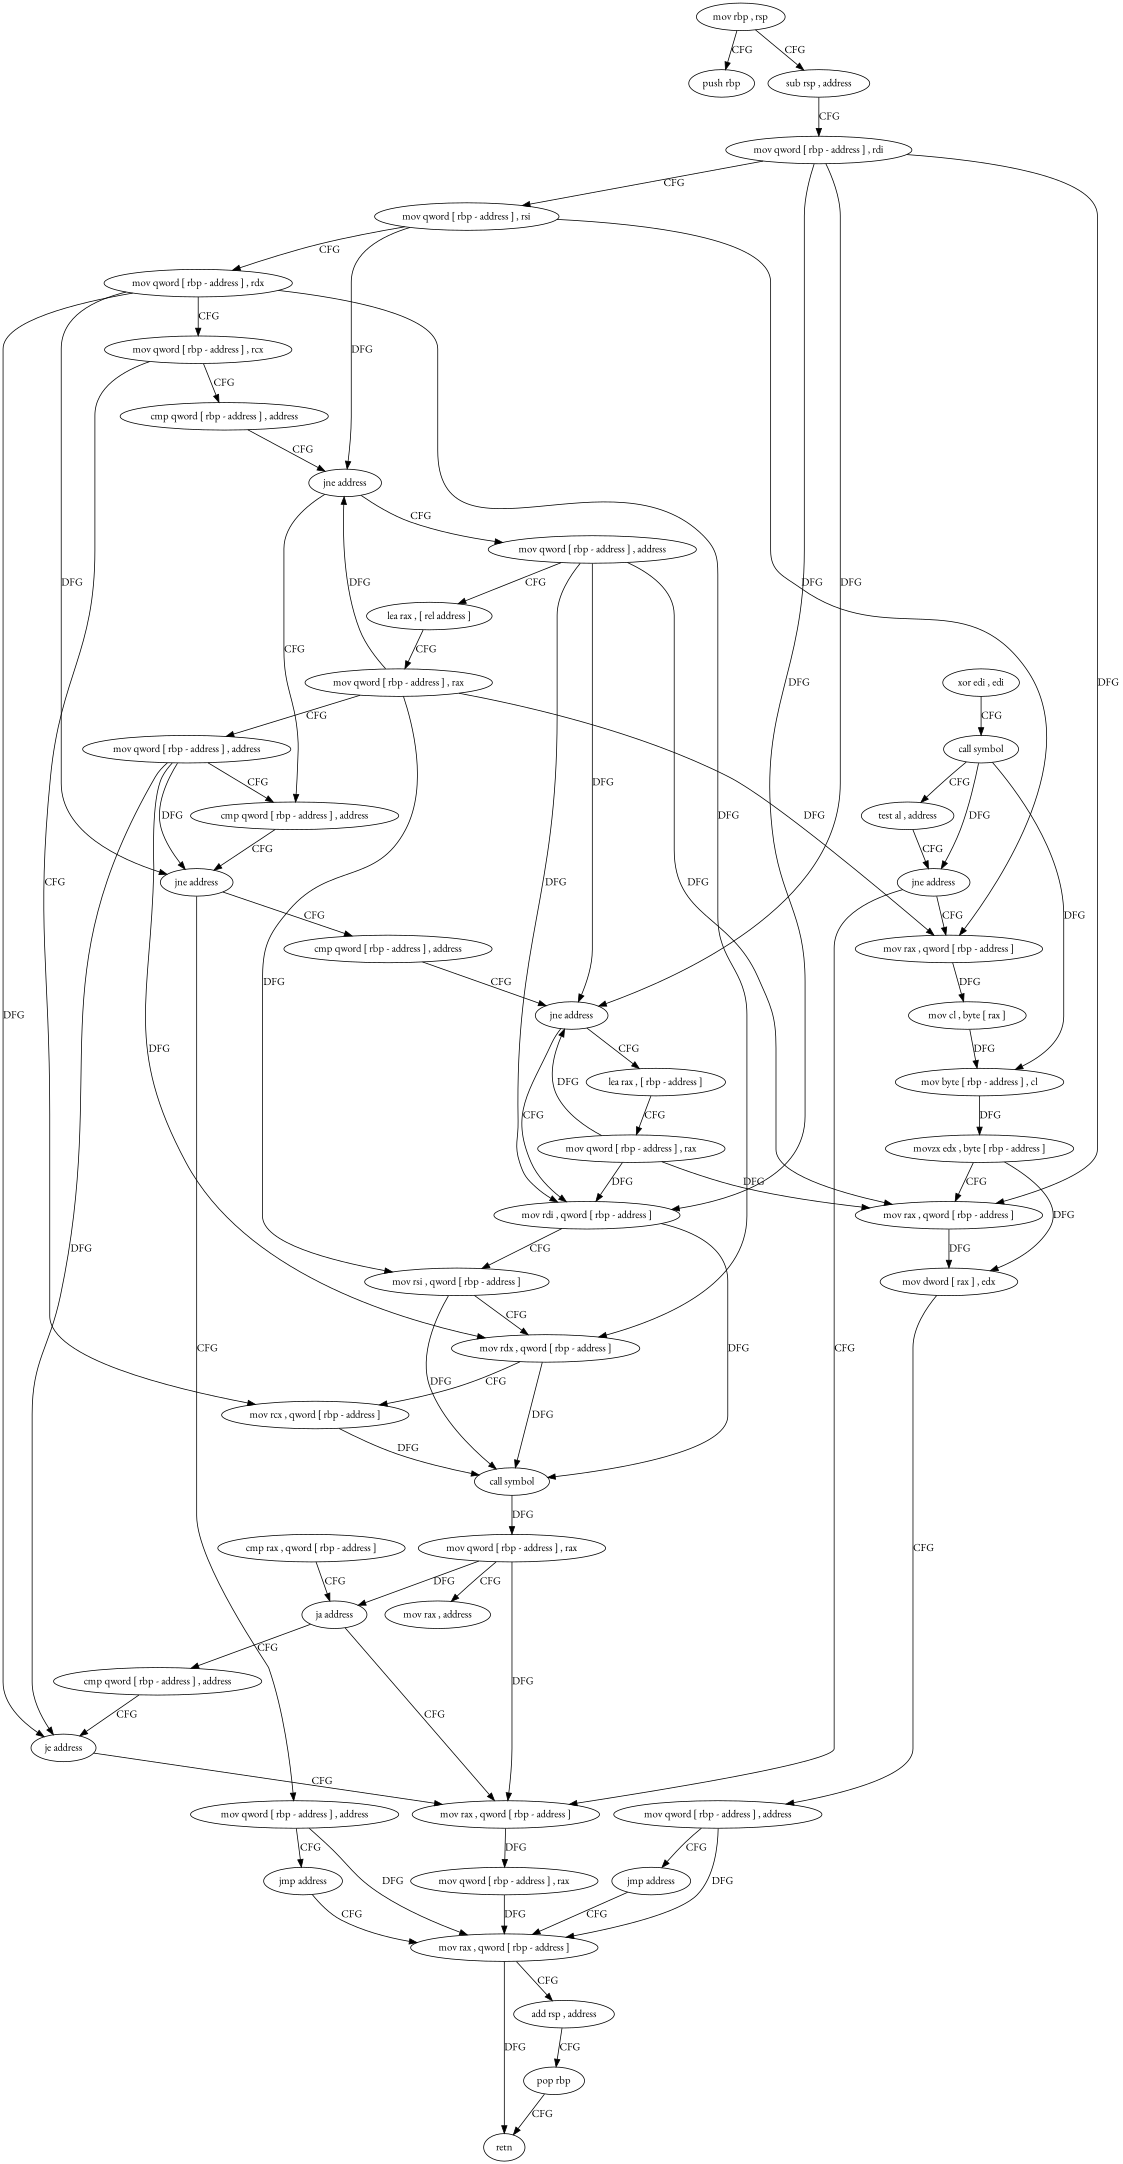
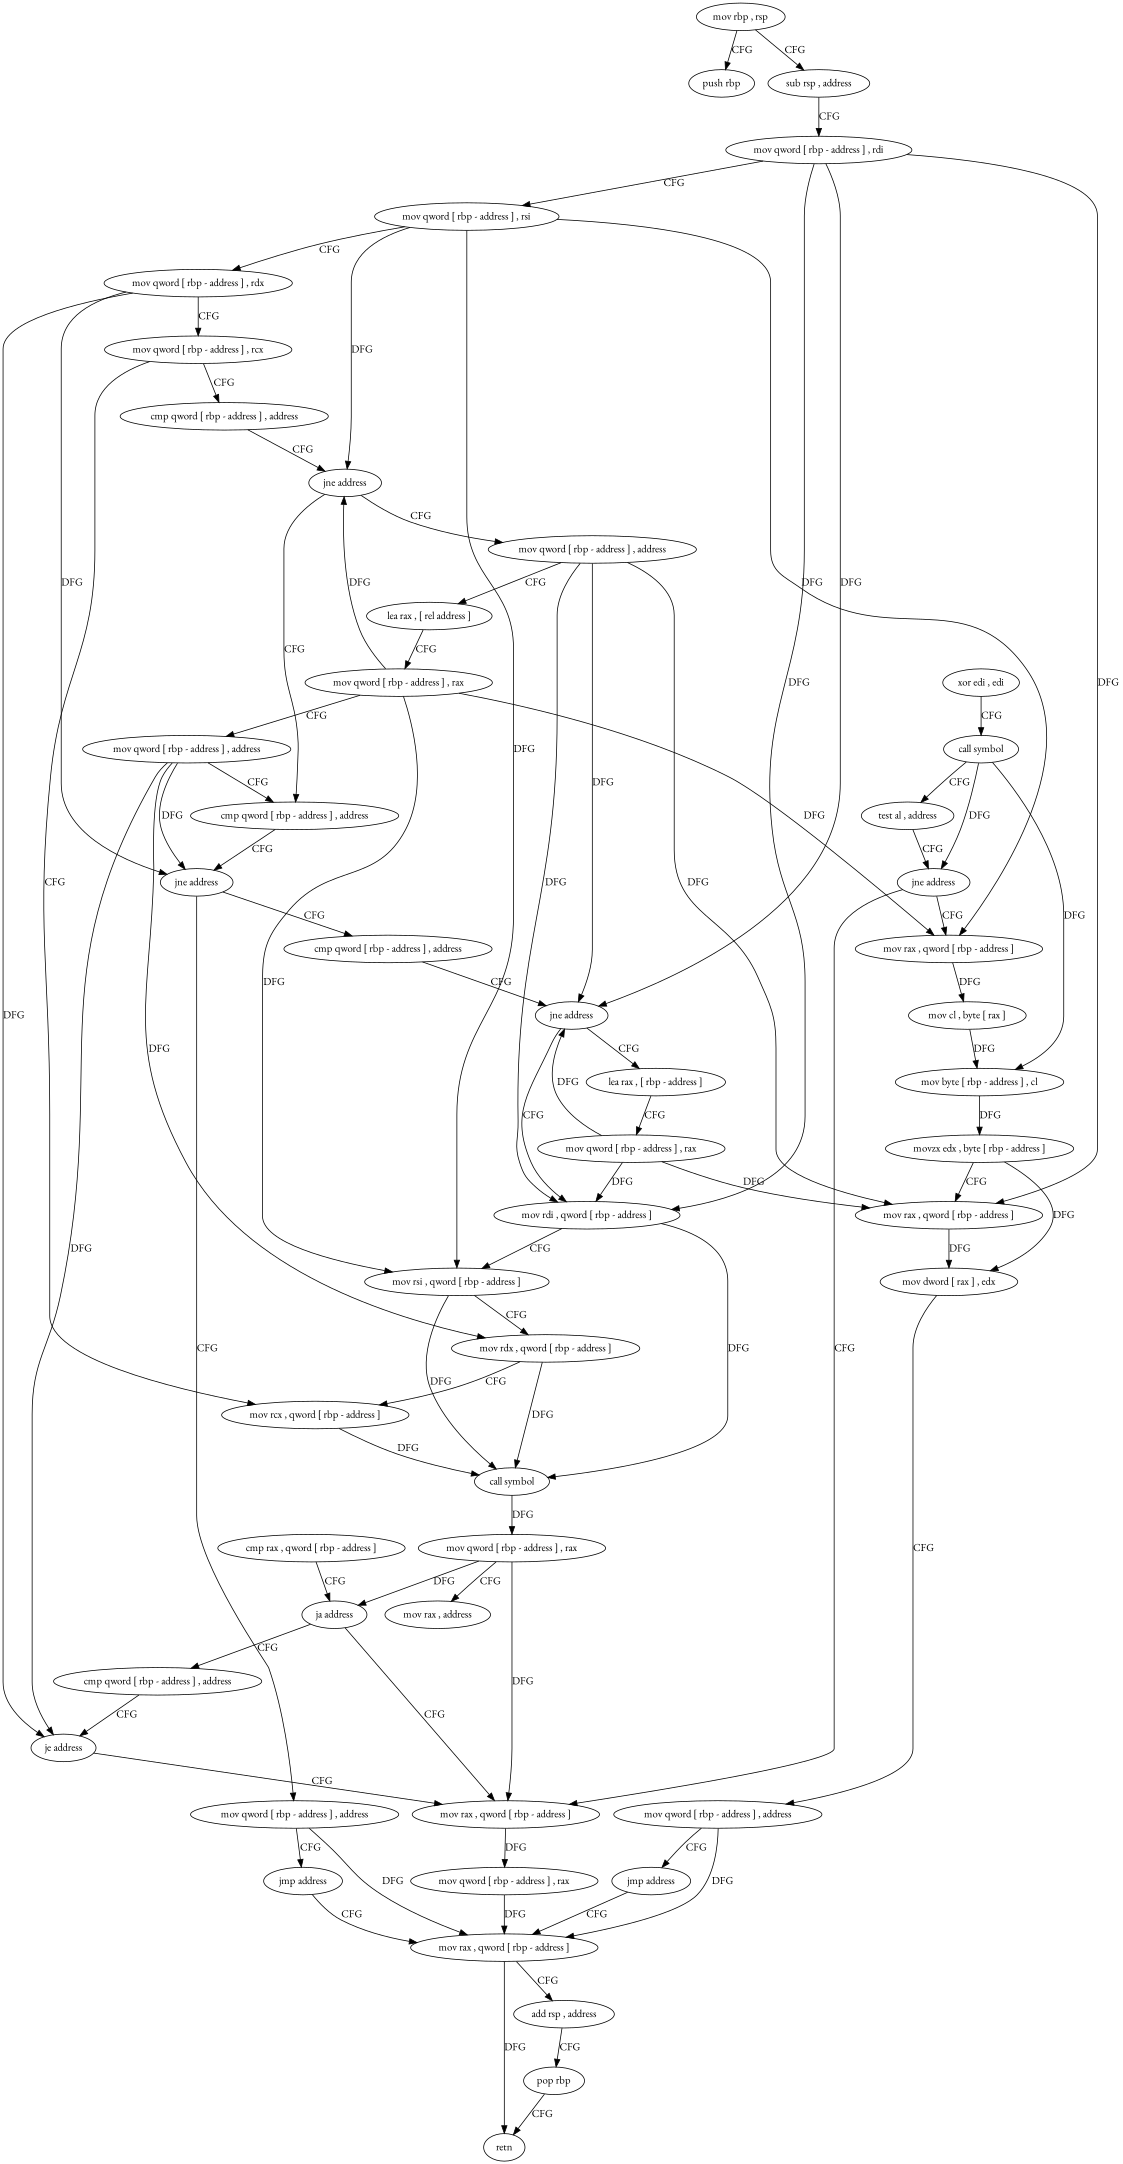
(718, 681) -> none
none -> (514, 745)
